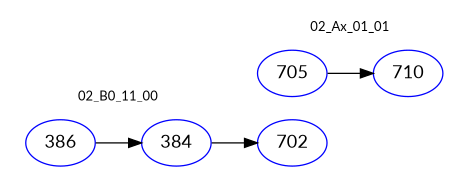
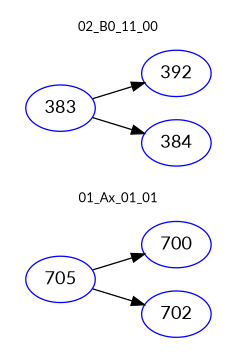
(350, 28) -> (118, 199)
none -> (176, 73)
(408, 73) -> (176, 245)
(61, 143) -> (61, 108)
(230, 143) -> (112, 295)
